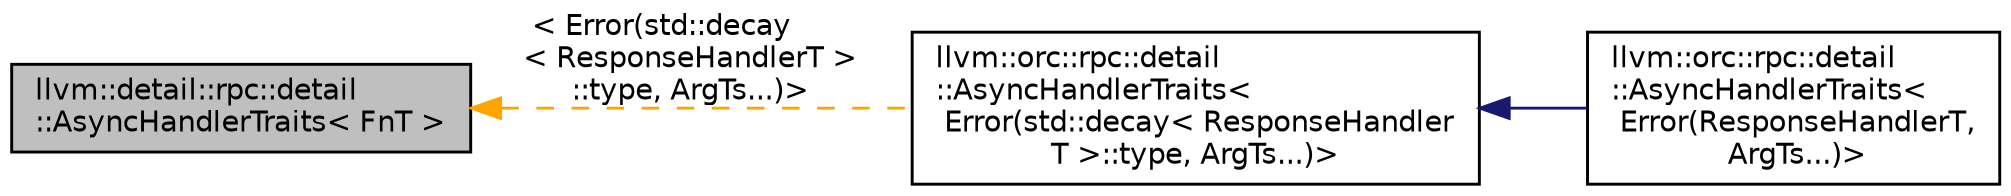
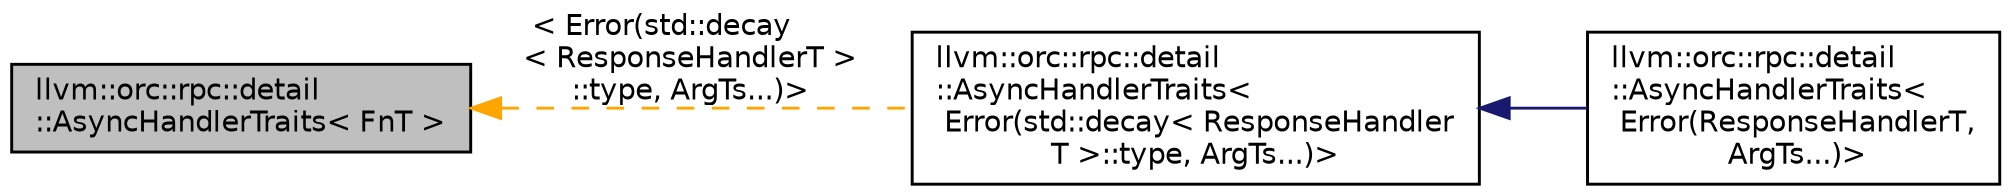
(241, 108) -> (241, 108)
